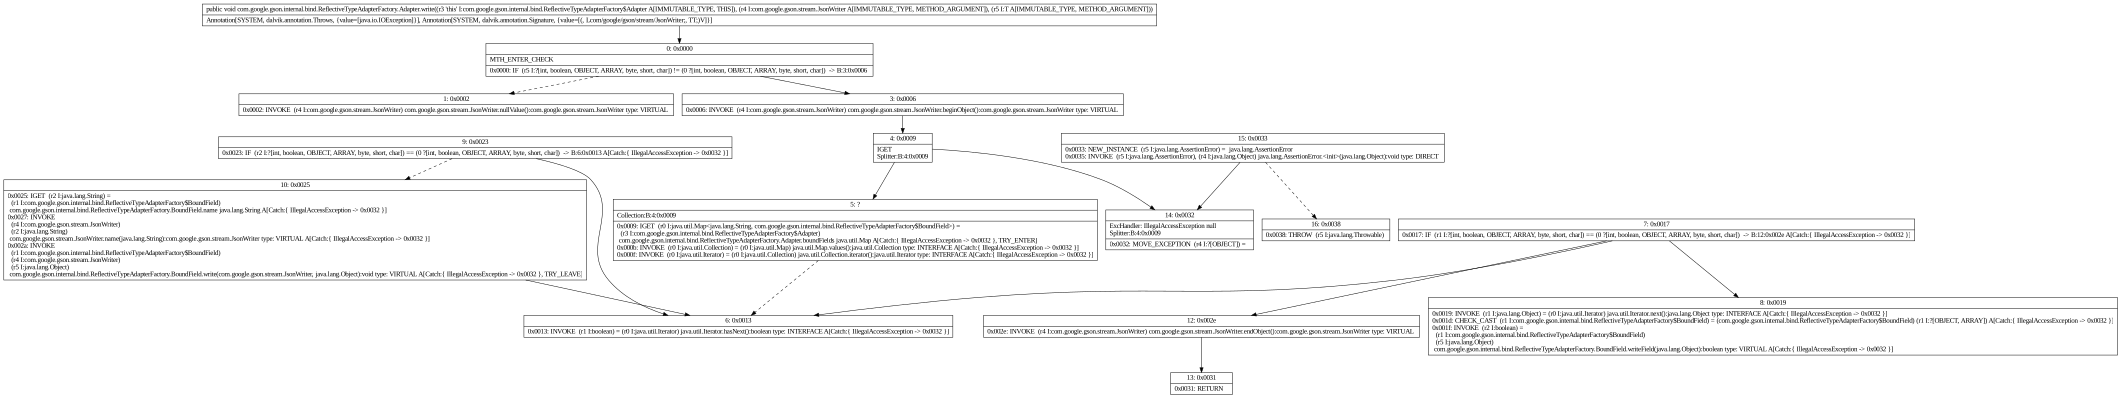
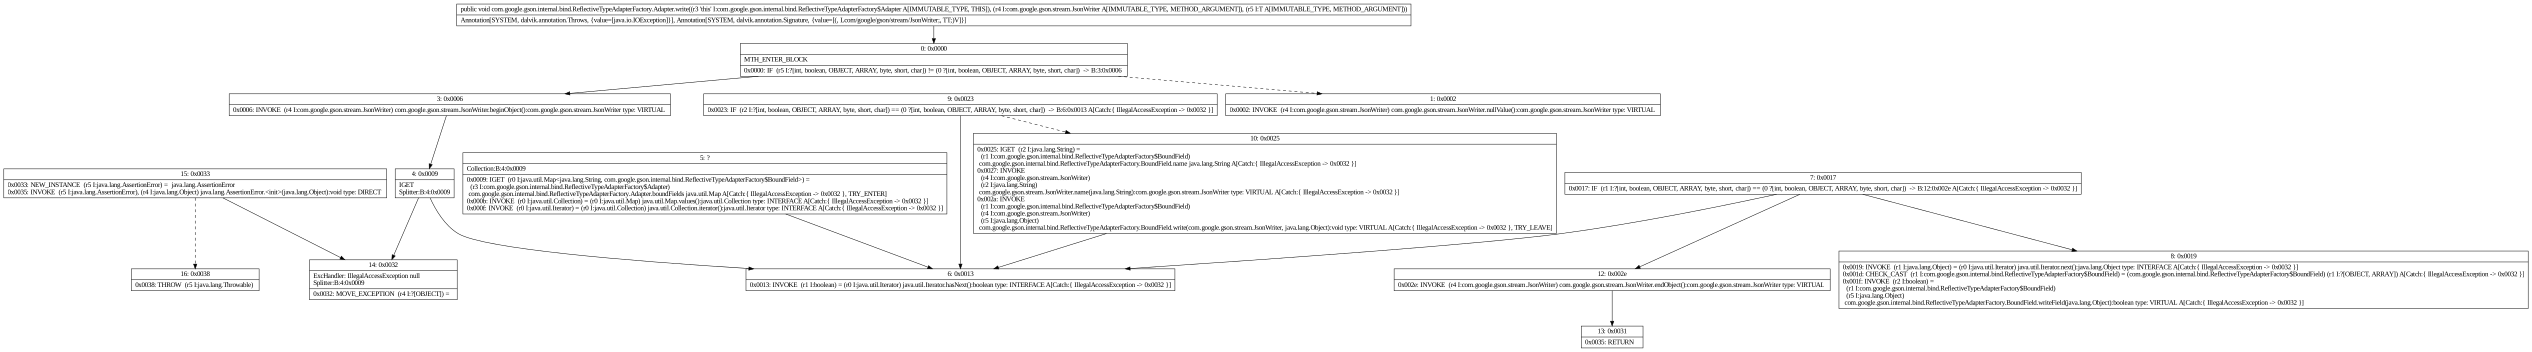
(522, 60) -> (776, 60)
(885, 179) -> (580, 255)
(787, 286) -> (857, 241)
(1202, 389) -> (1612, 342)
